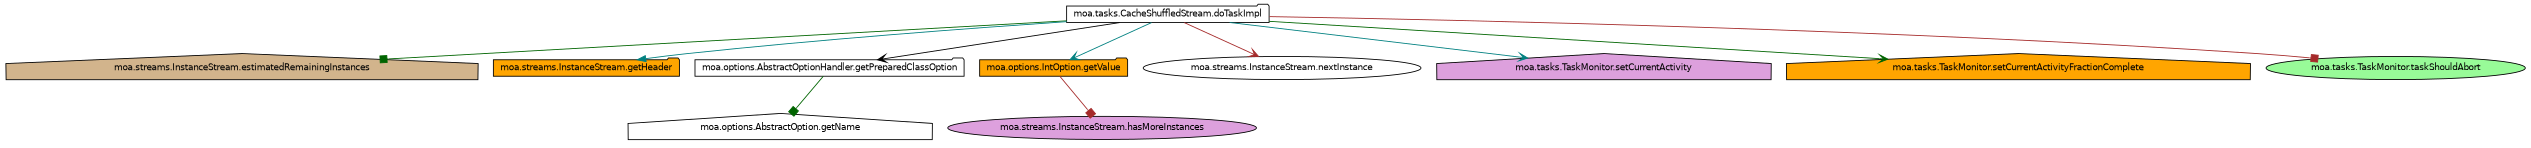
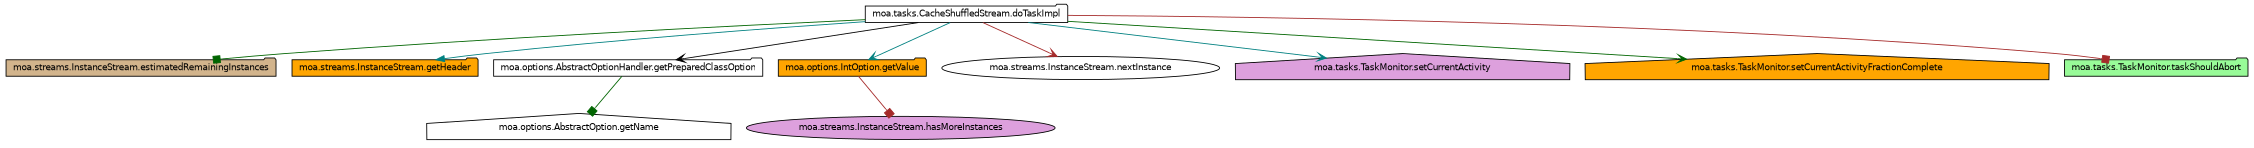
(242, 68) -> (141, 68)
(2396, 68) -> (2156, 68)
